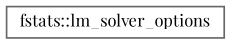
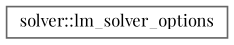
(115, 22) -> (117, 22)
